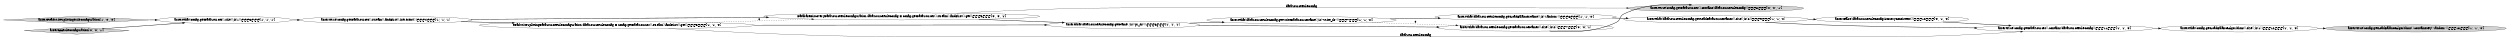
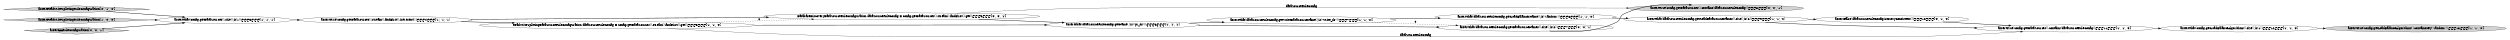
none -> (77, 9)
